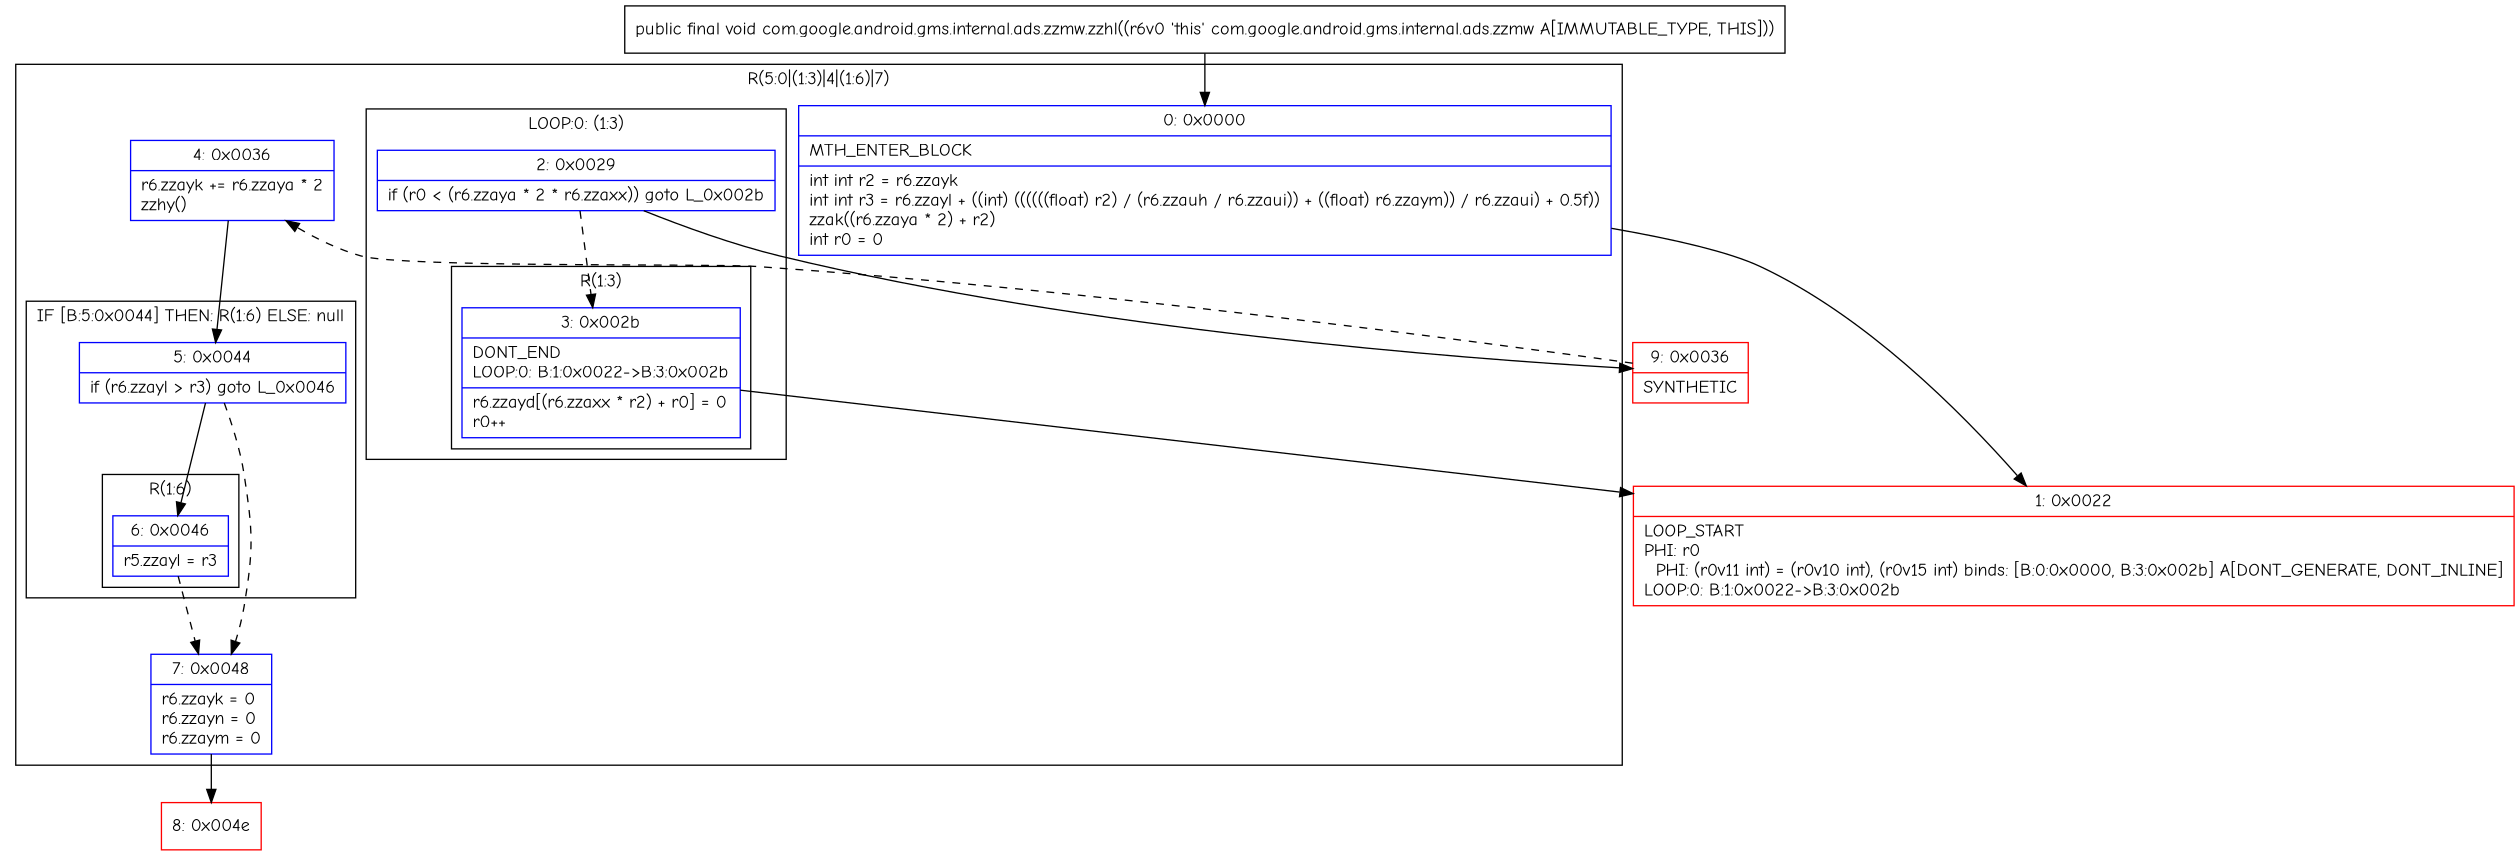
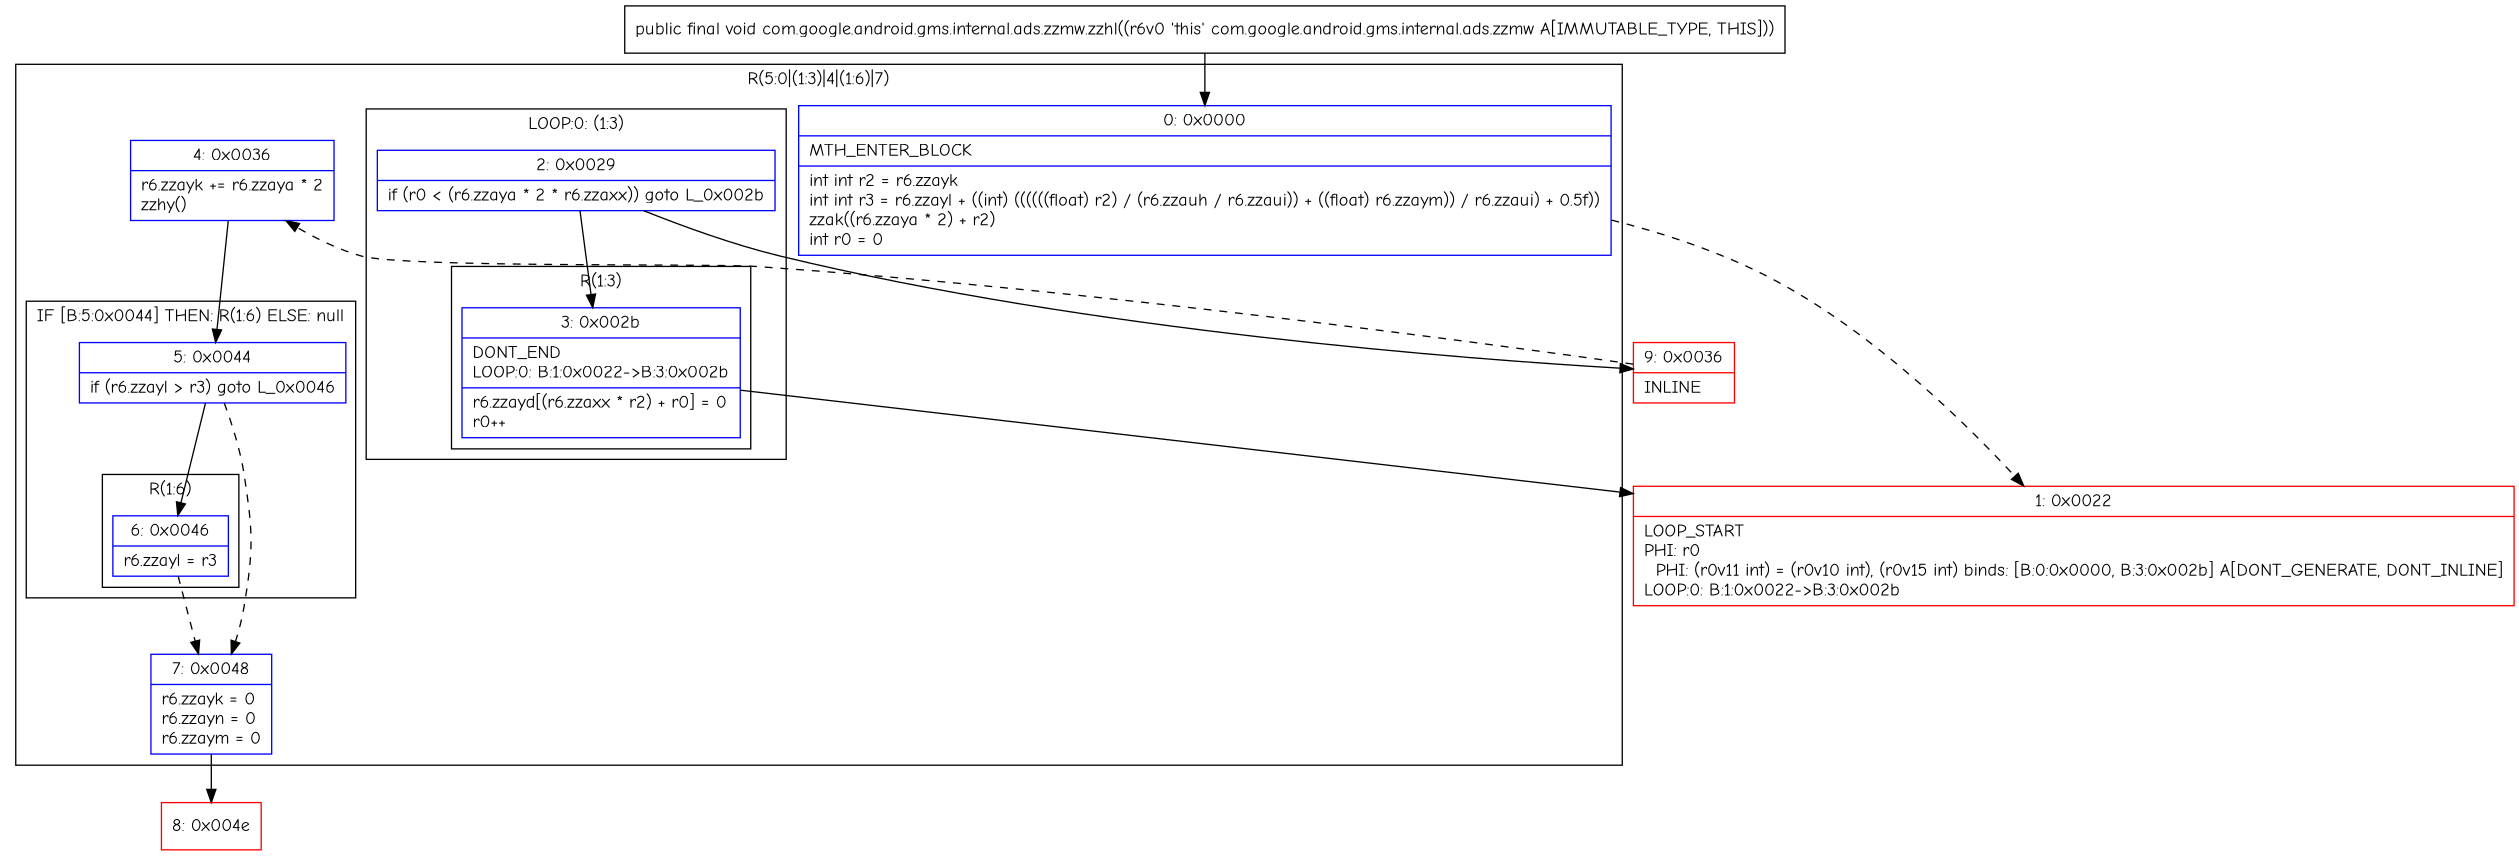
(586, 253) -> (586, 253)
(1838, 312) -> (1833, 316)
(1690, 387) -> (1673, 387)
(171, 560) -> (171, 560)
